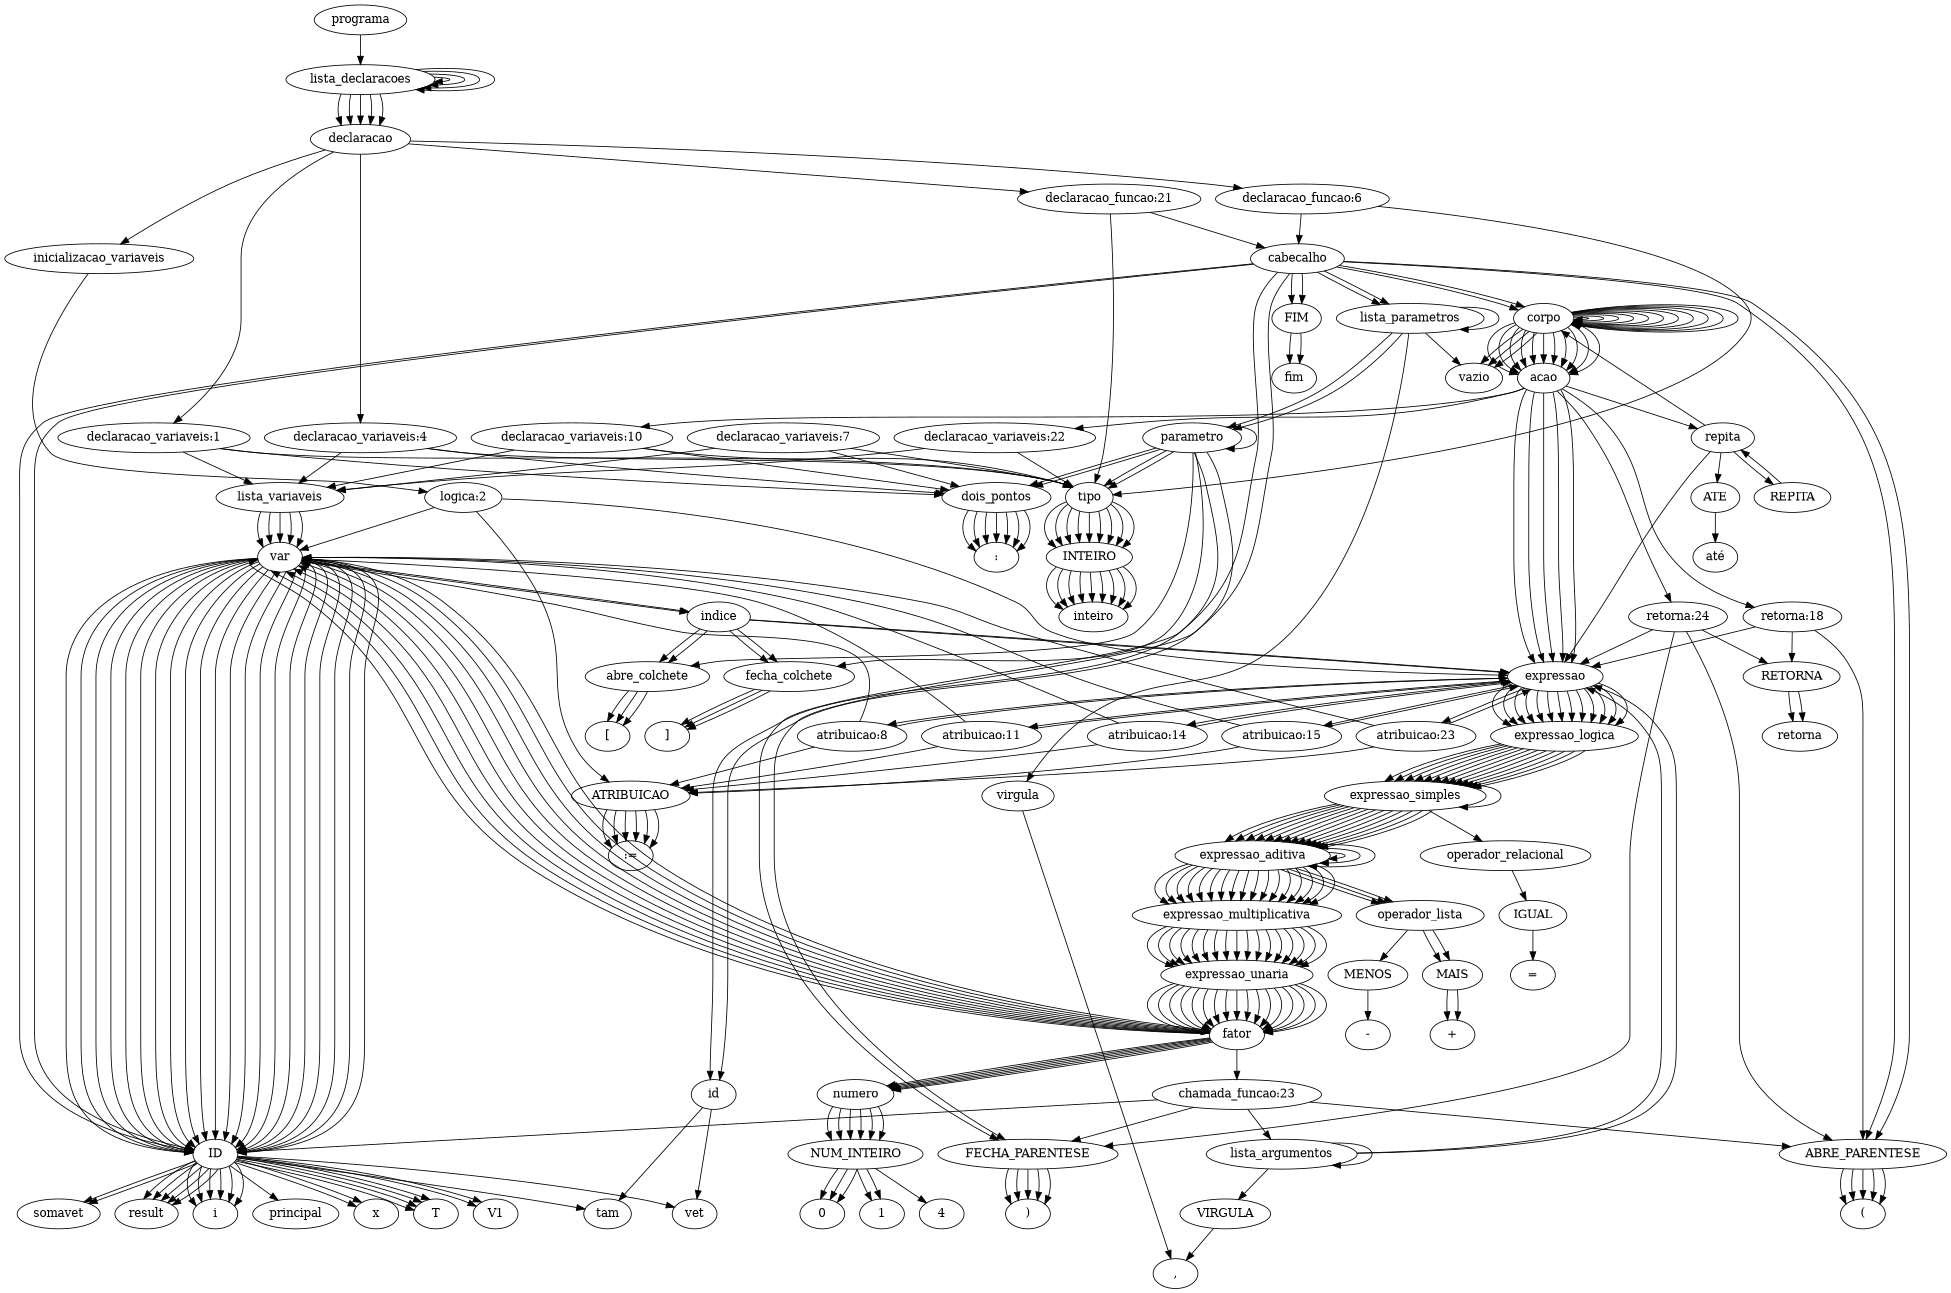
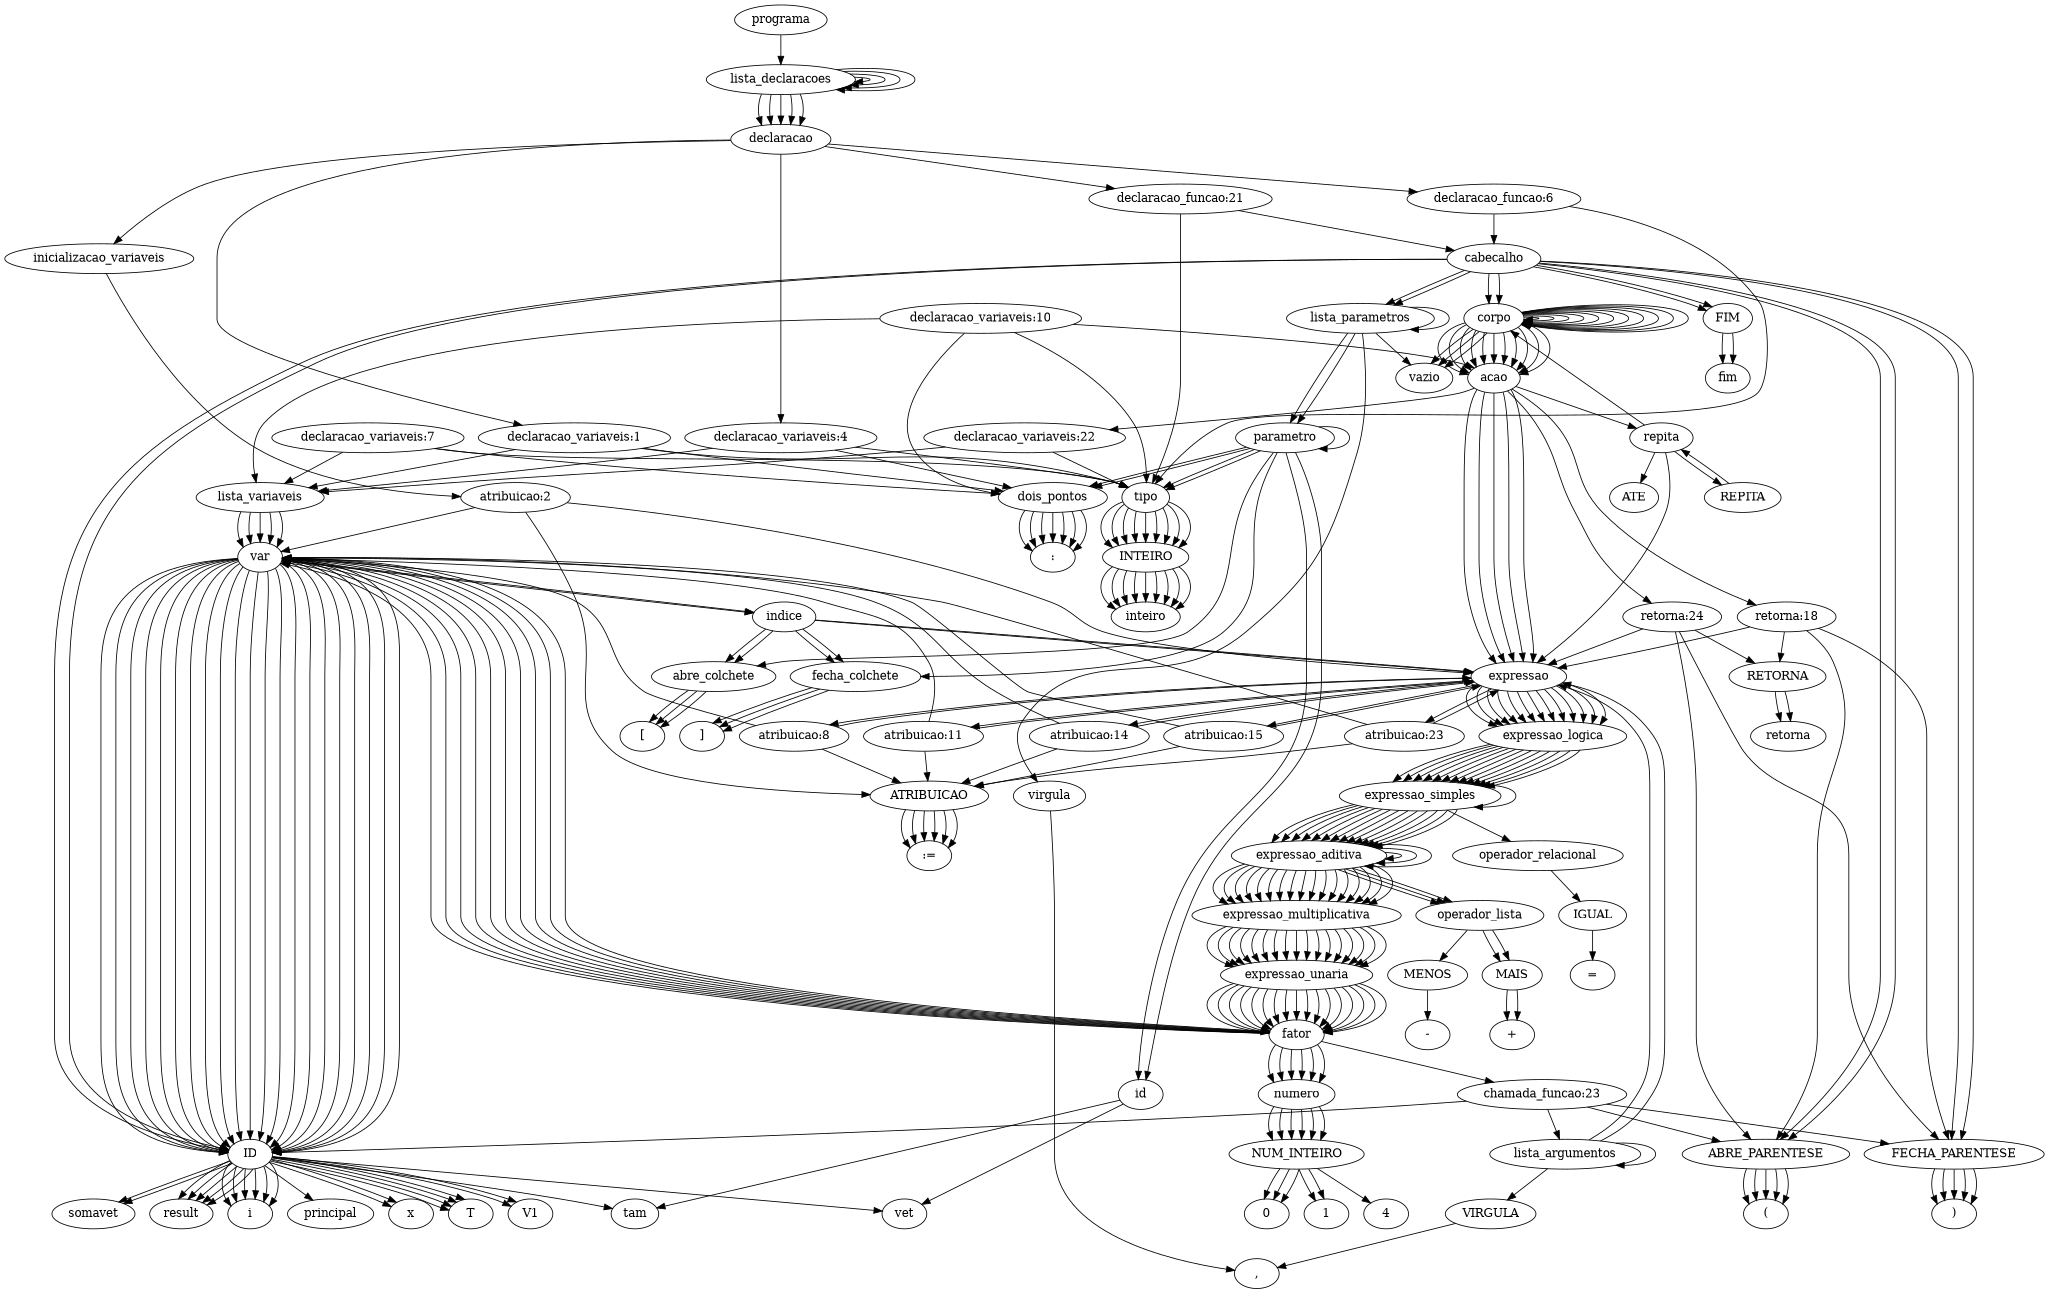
(1088, 417) -> (1270, 339)
(463, 498) -> (516, 498)
(1715, 557) -> none
none -> (1927, 854)
